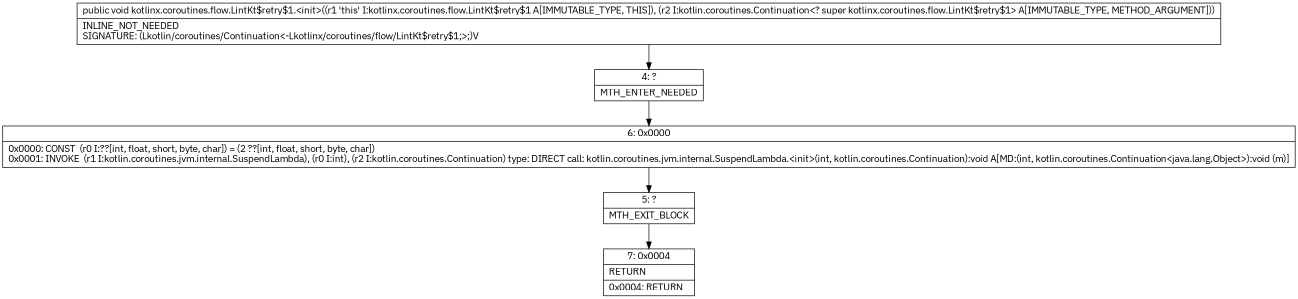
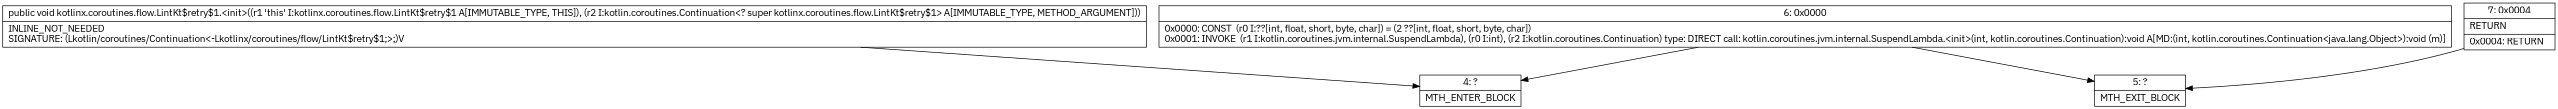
(649, 93) -> (1470, 98)
(649, 110) -> (1613, 63)
(649, 233) -> (2329, 76)
